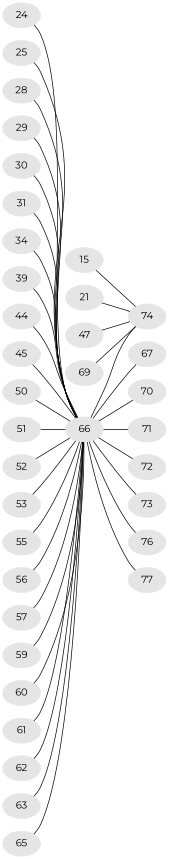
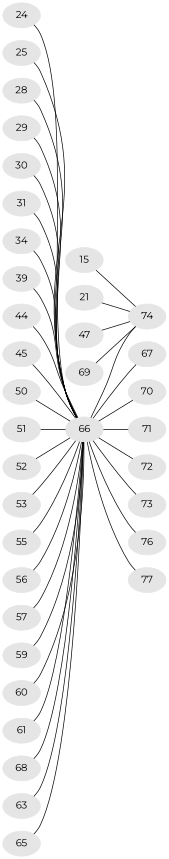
(22, 768) -> (22, 768)
